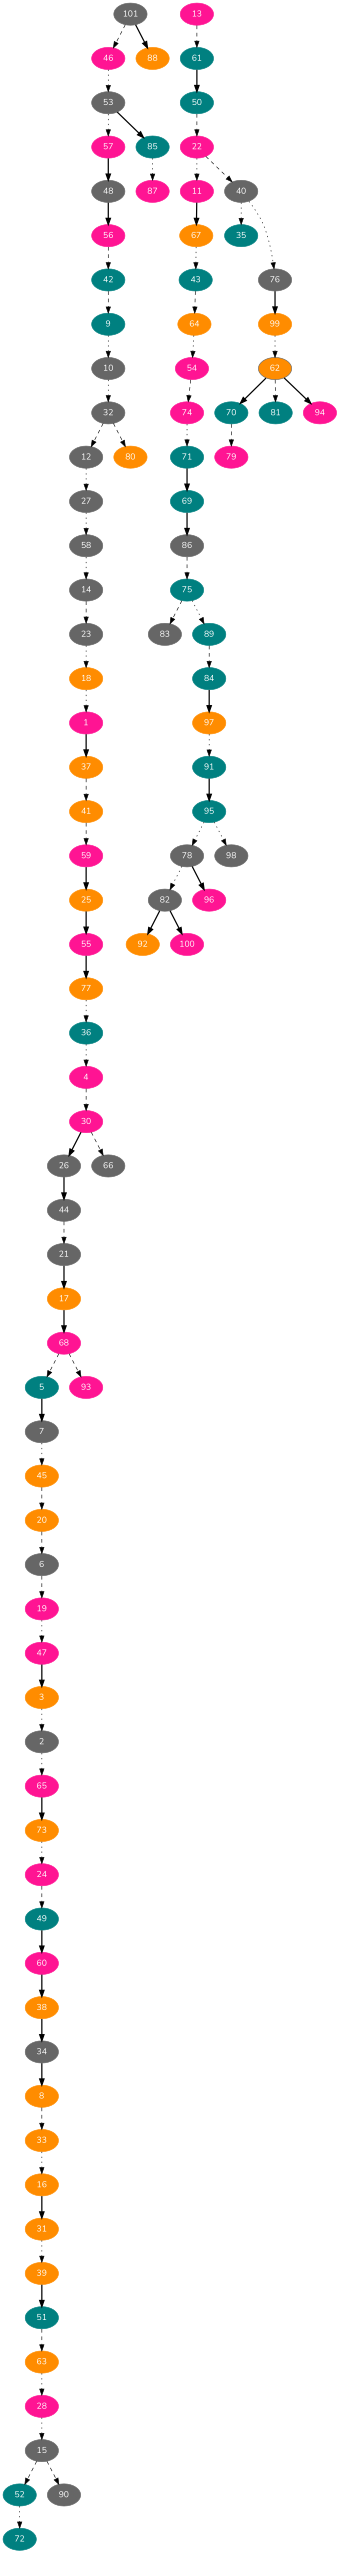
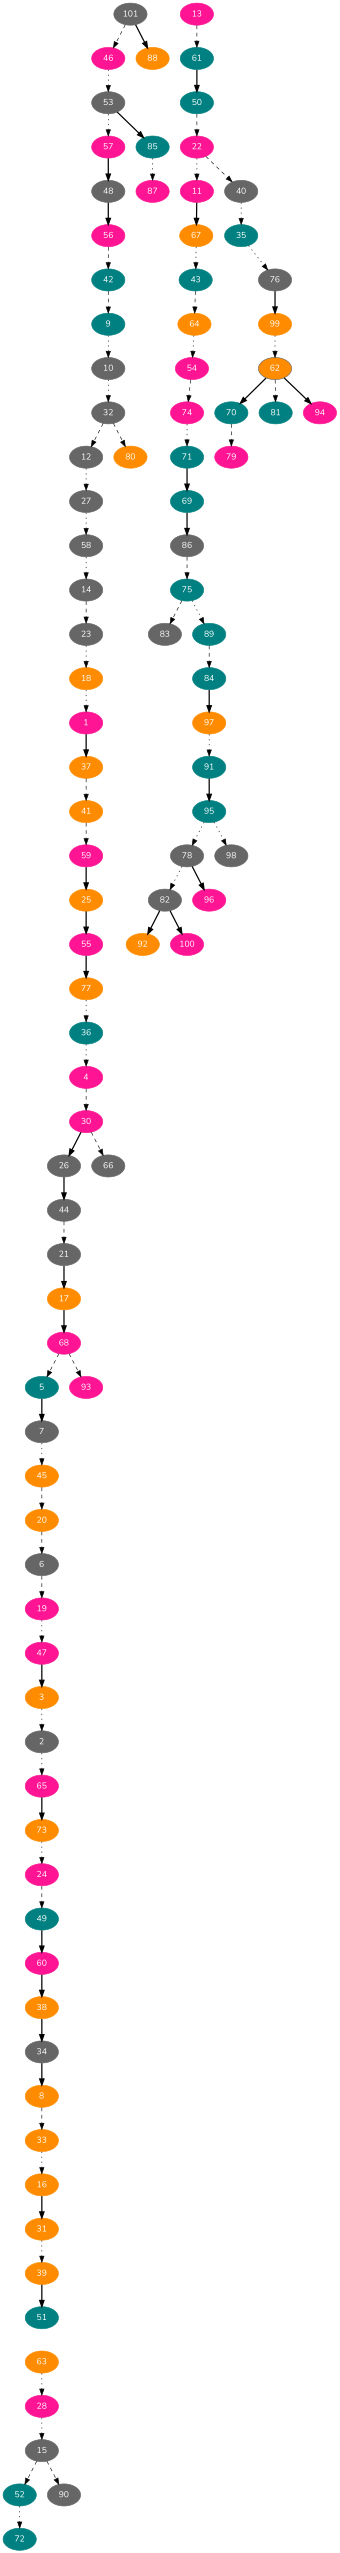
(266, 230) -> (256, 255)
(42, 2337) -> none
